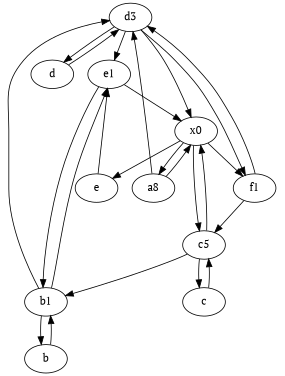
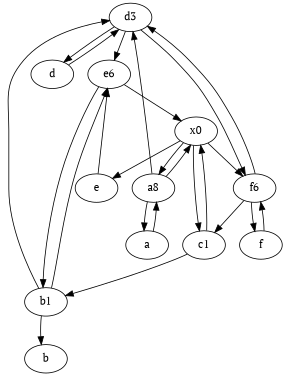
(168, 68) -> none
(109, 74) -> (109, 74)
(255, 188) -> (255, 188)
none -> (147, 245)
(204, 245) -> (204, 245)
none -> (261, 245)
(204, 302) -> none
(51, 334) -> none
